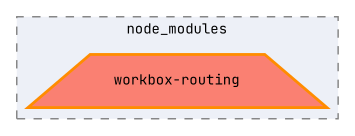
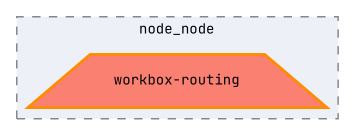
(177, 30) -> (177, 30)
